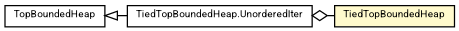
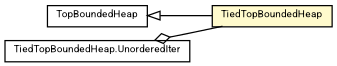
(122, 16) -> (186, 16)
